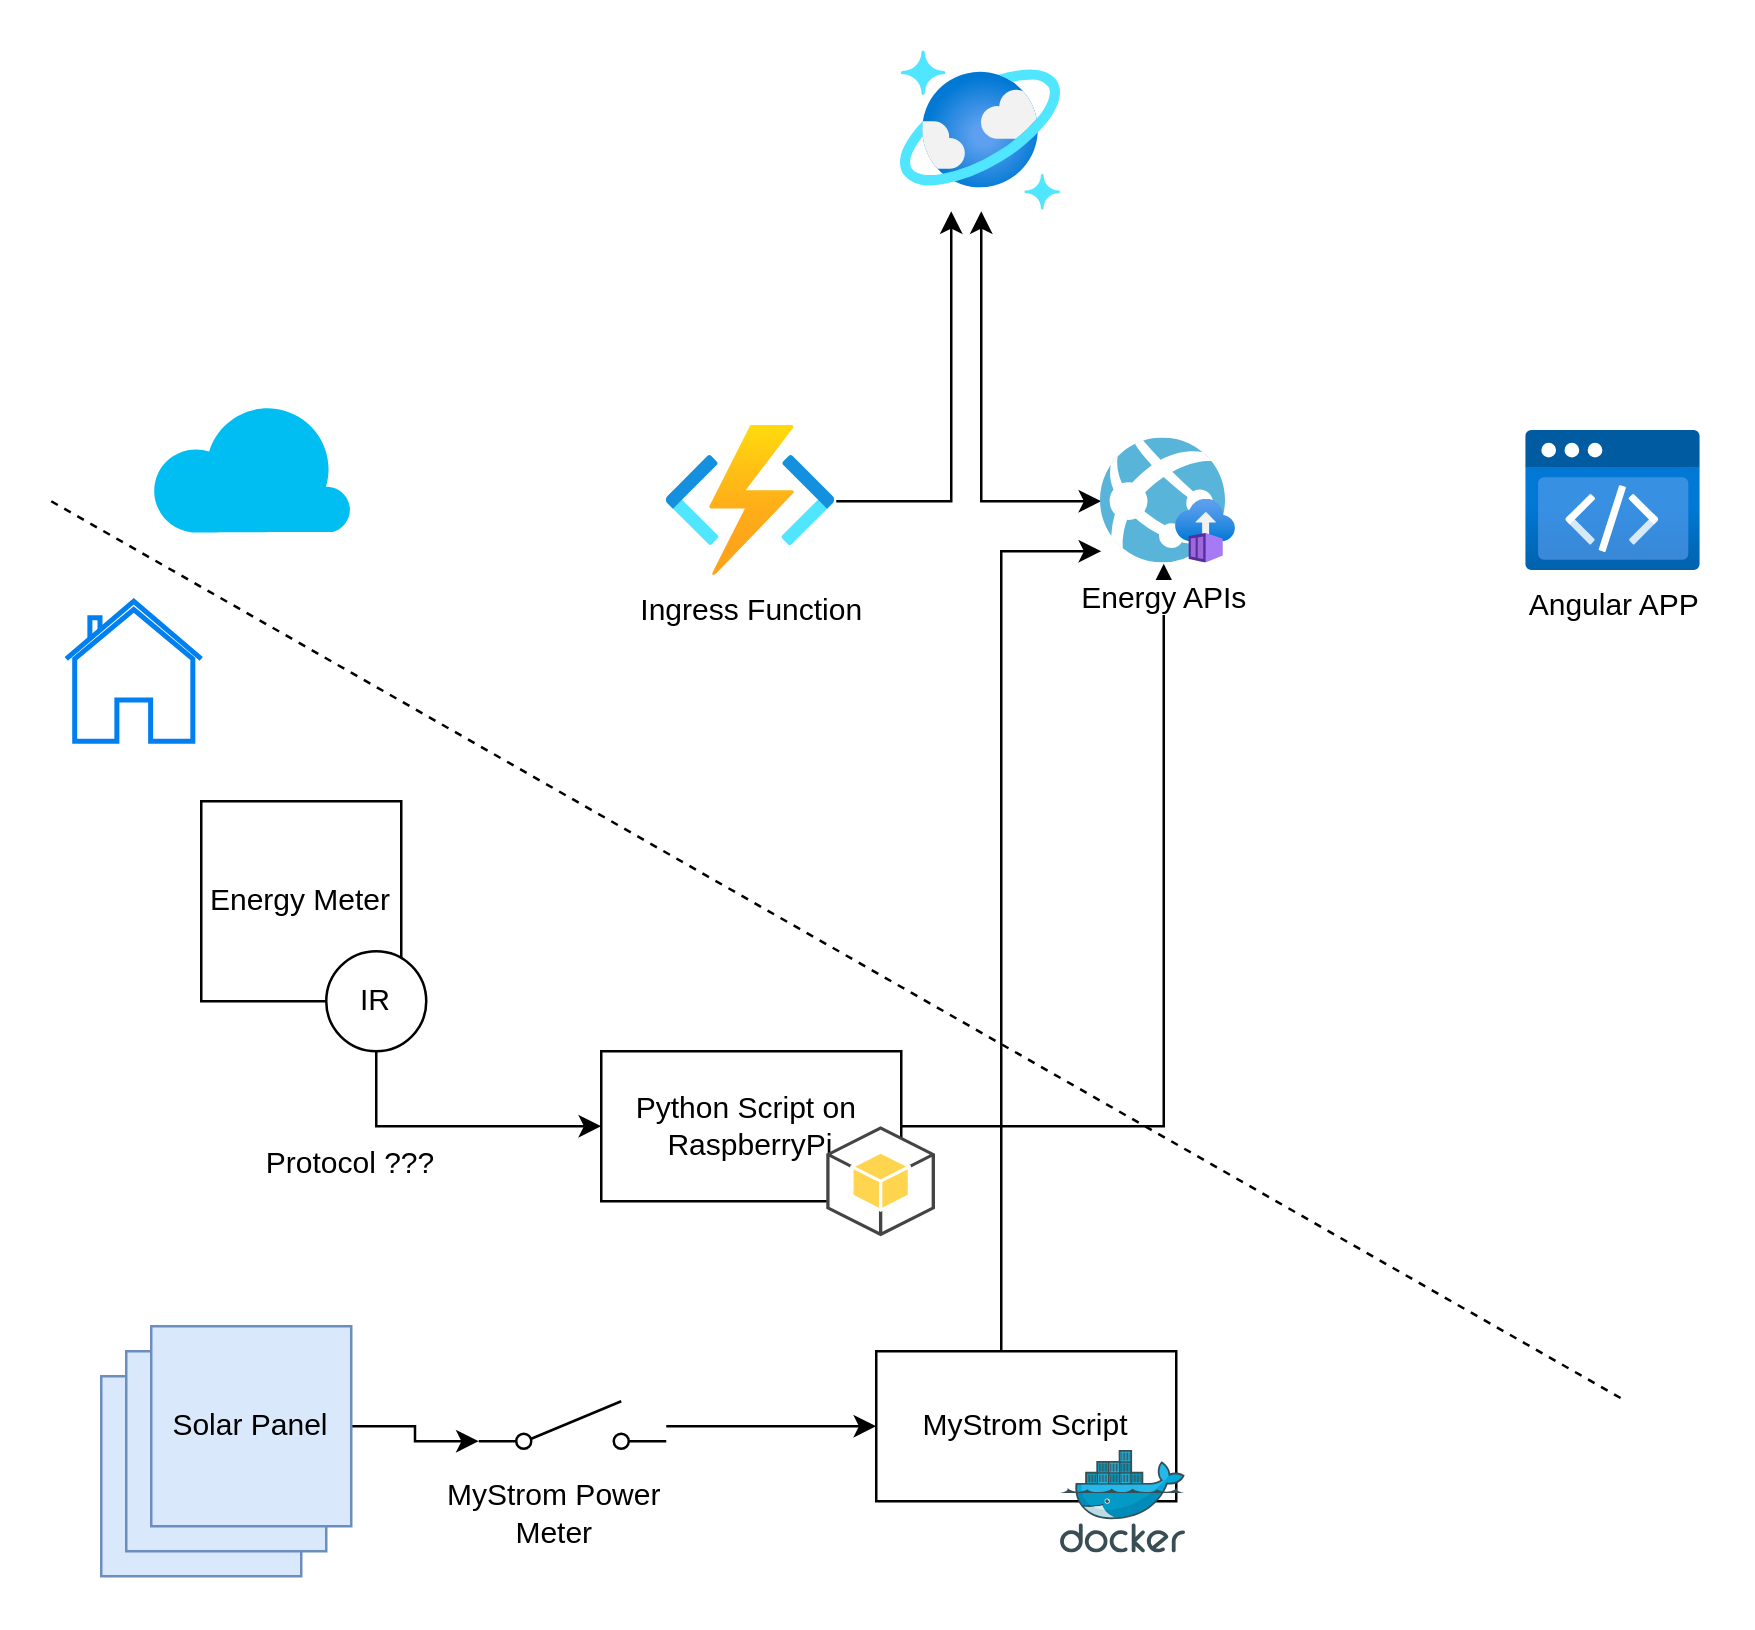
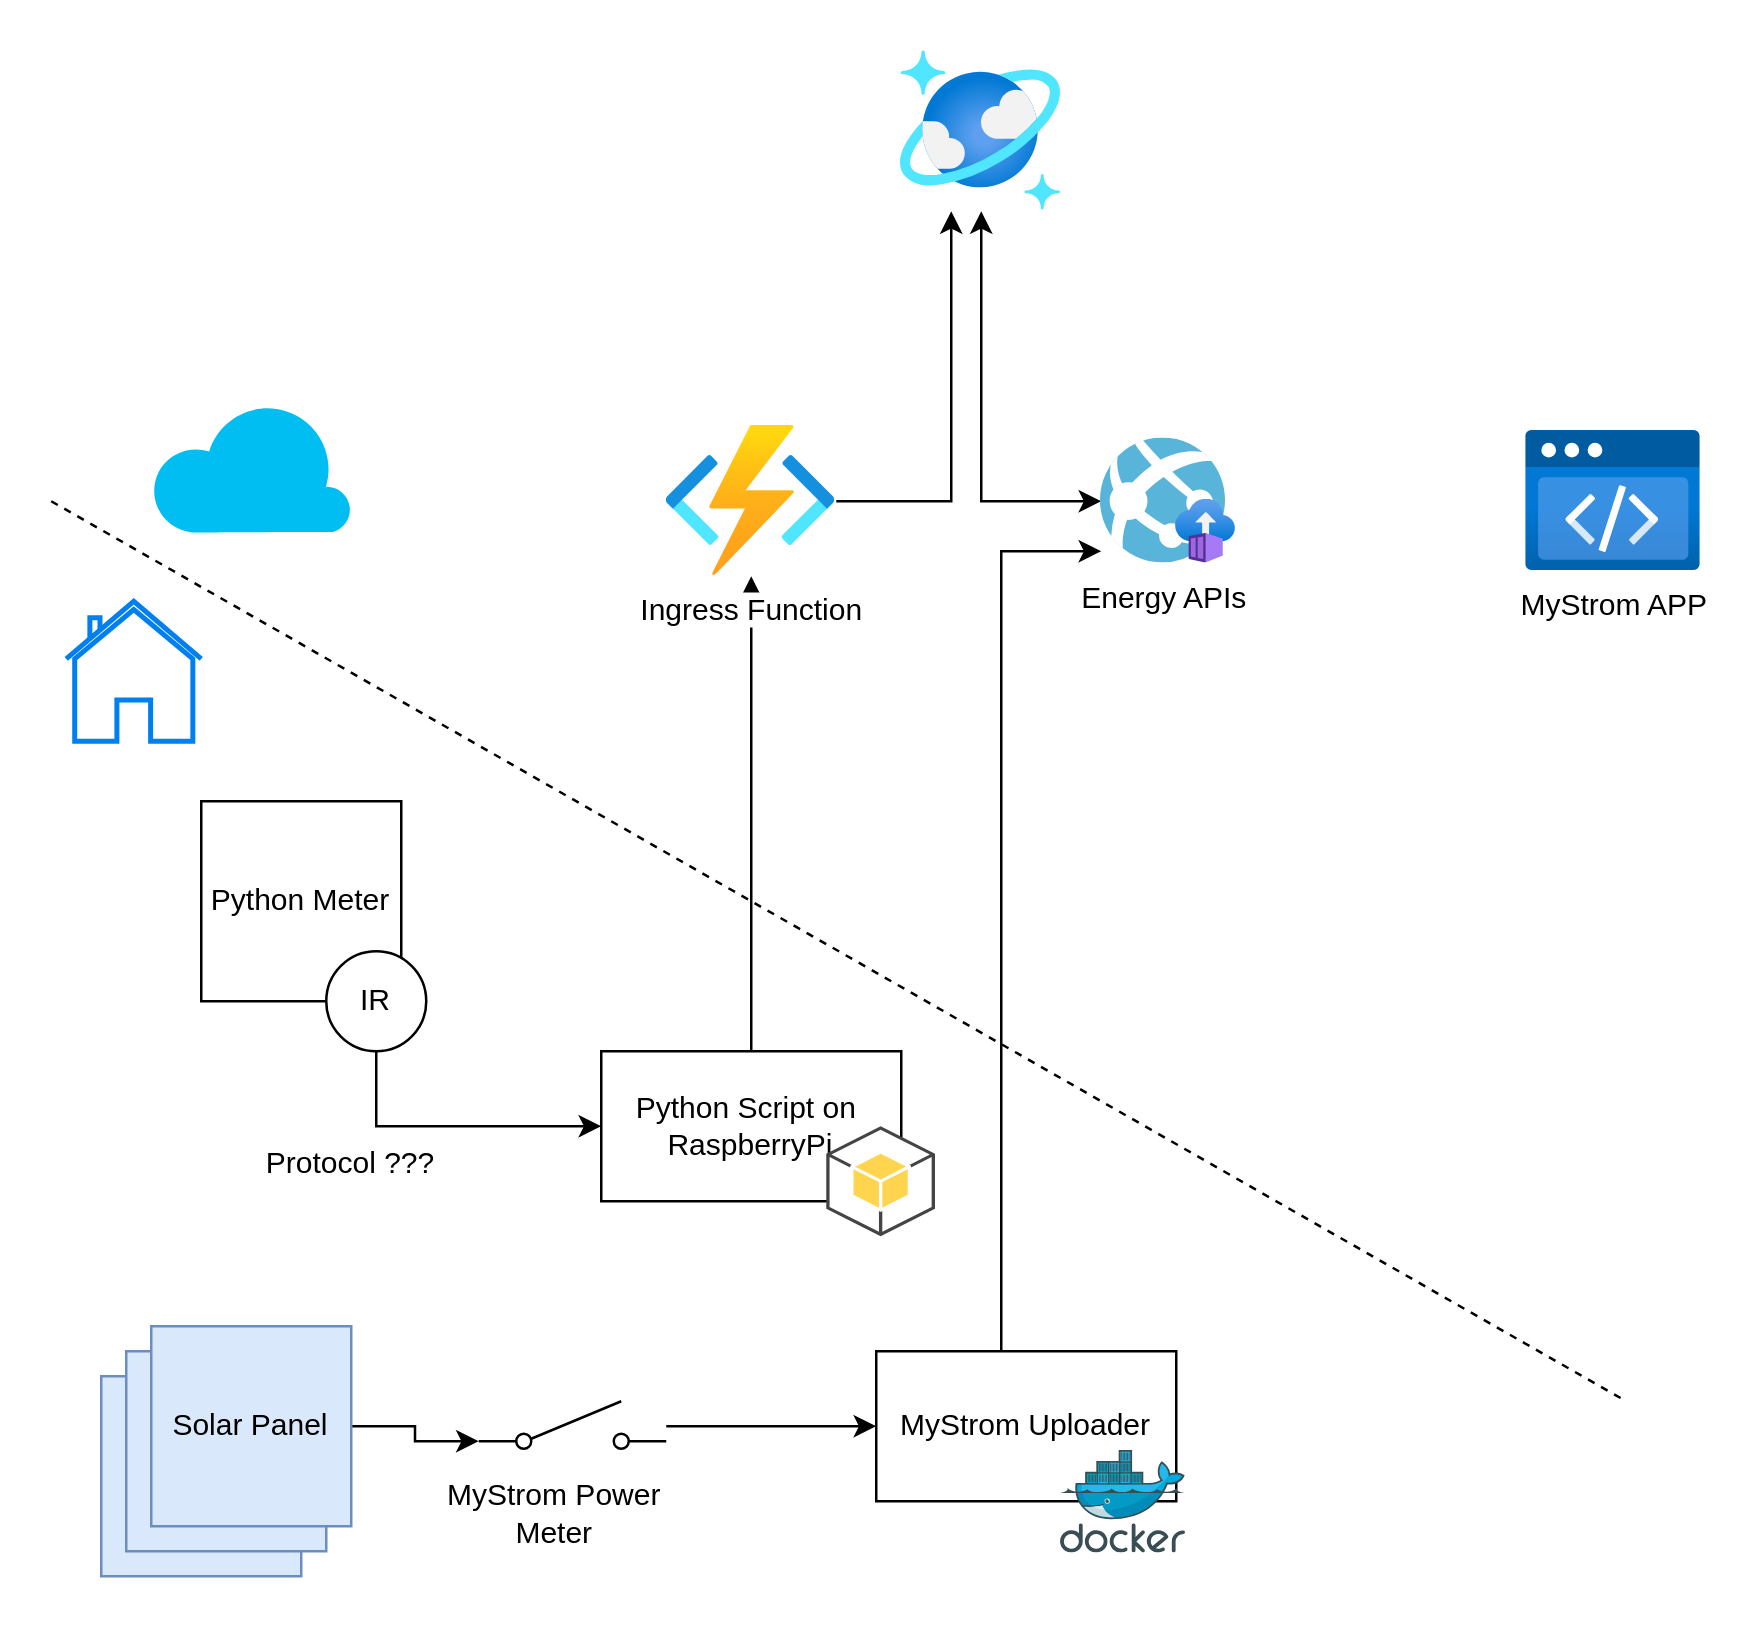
(1615, 607) -> (1615, 607)
(1164, 875) -> (751, 761)
(301, 901) -> (301, 901)
(1026, 1426) -> (1026, 1426)
